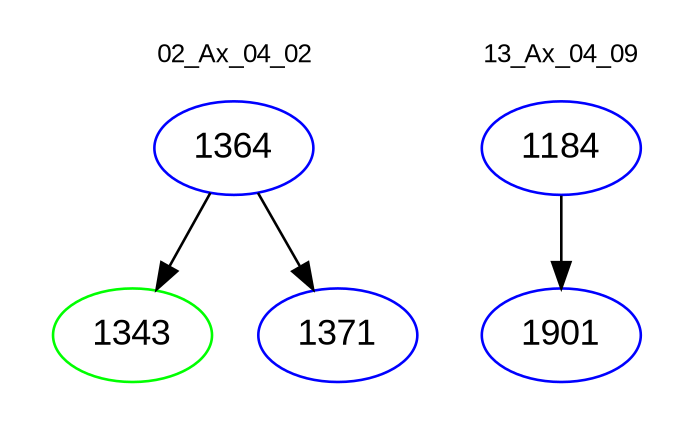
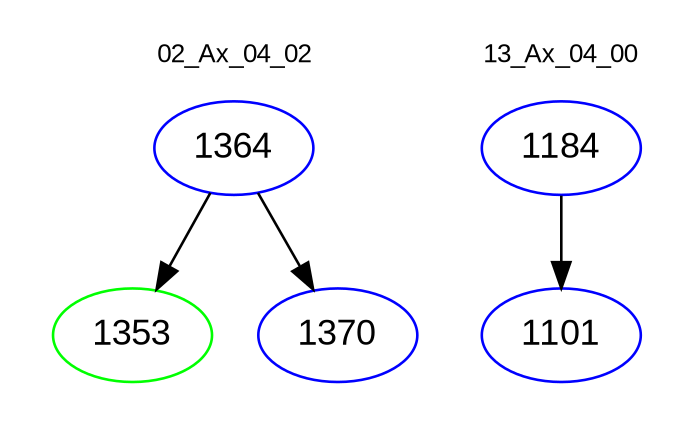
(561, 56) -> (561, 56)
(133, 335) -> (133, 335)
(338, 335) -> (338, 335)
(561, 335) -> (561, 335)
